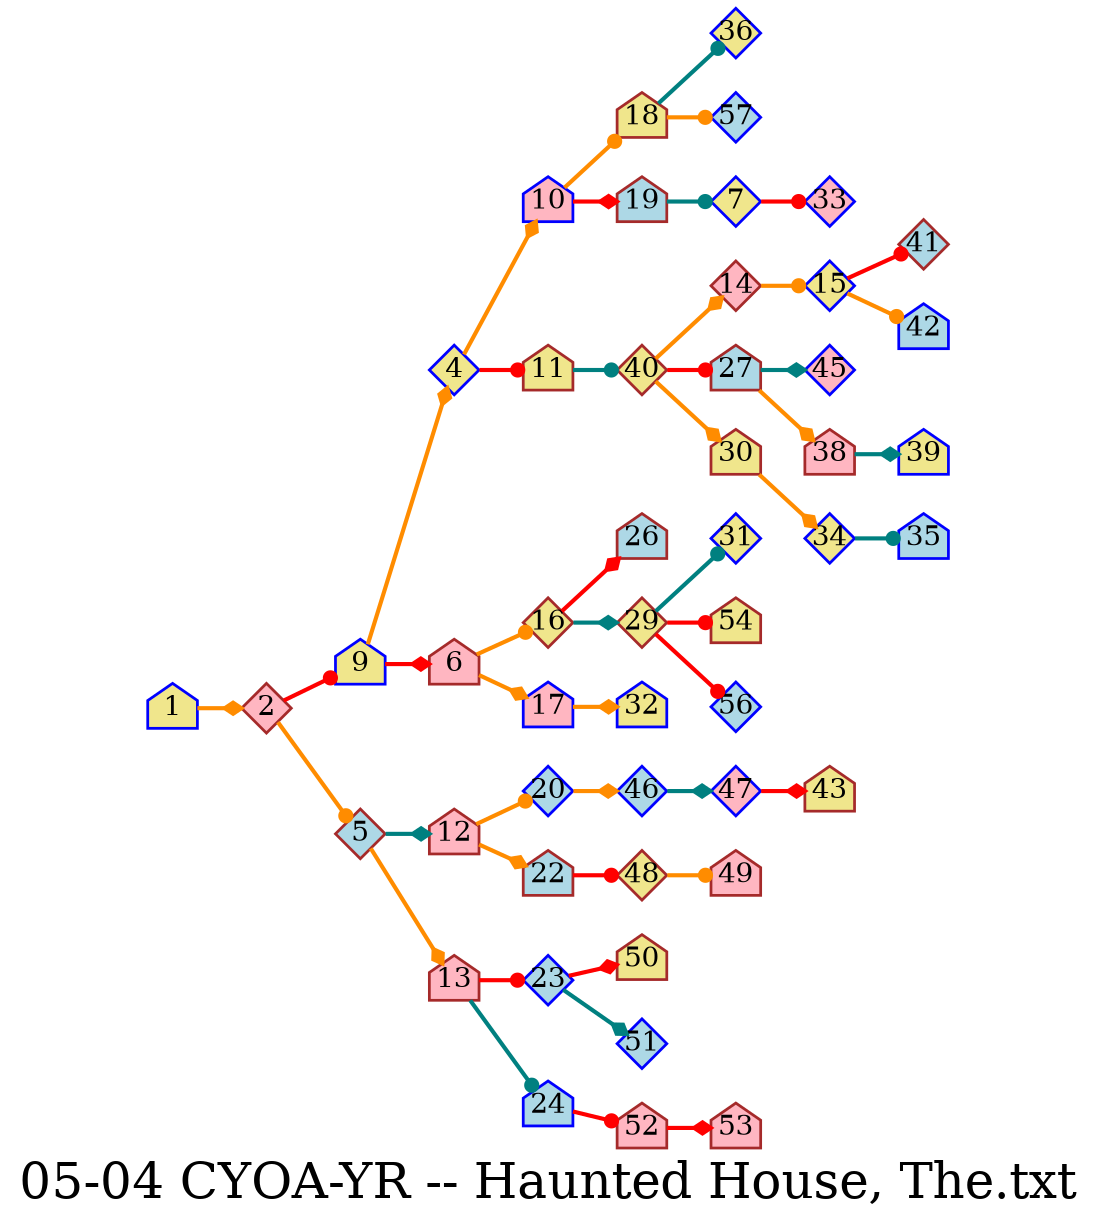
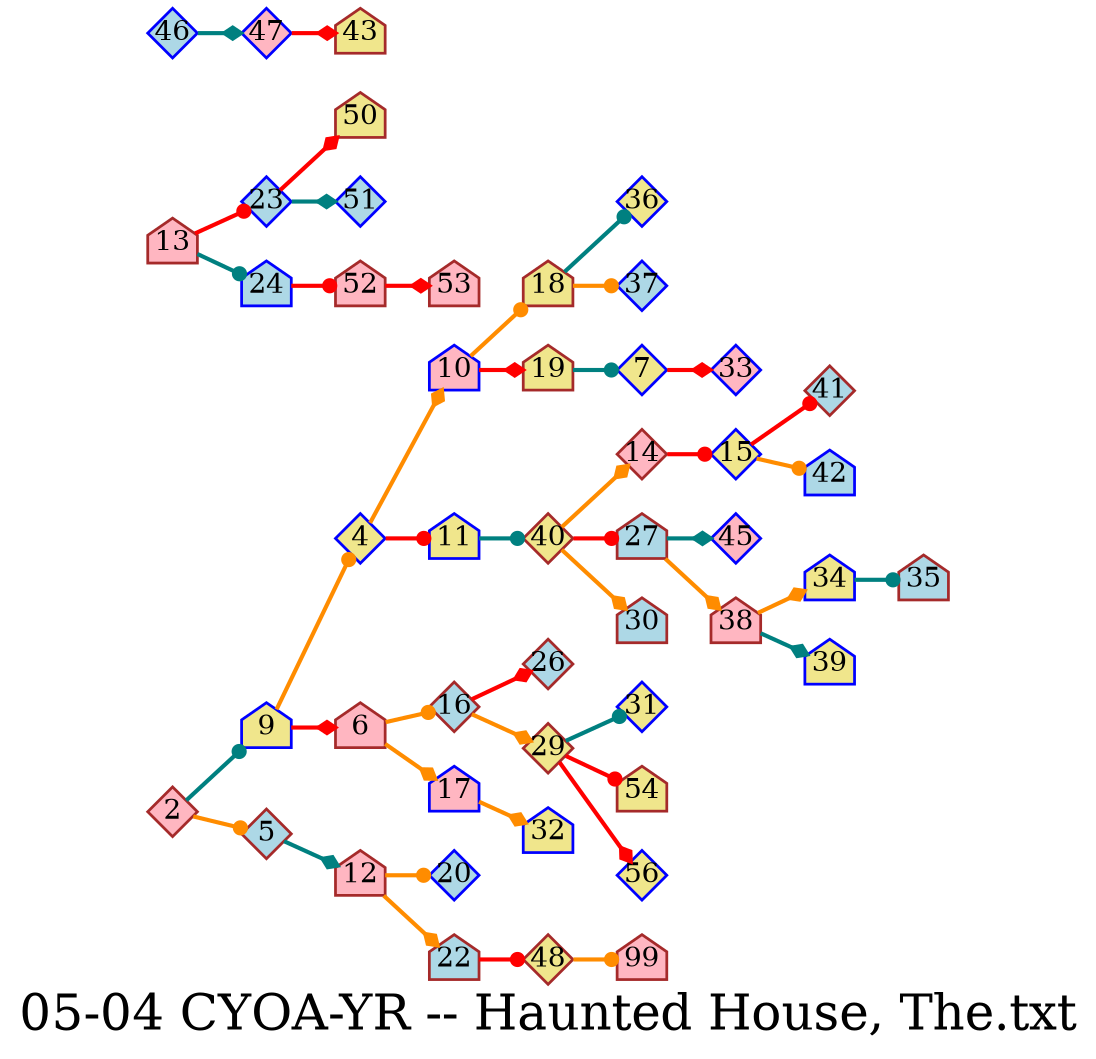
(736, 117) -> (642, 286)
(642, 202) -> (548, 370)
(777, 202) -> (680, 370)
(777, 286) -> (683, 454)
(548, 370) -> (454, 538)
(736, 454) -> (642, 623)
(781, 495) -> (774, 606)
(405, 524) -> (311, 637)
(642, 538) -> (548, 664)
(830, 538) -> (830, 580)
(924, 538) -> (924, 580)
(548, 623) -> (454, 707)
(587, 623) -> (494, 724)
(685, 661) -> (590, 805)
(305, 690) -> (211, 778)
(736, 707) -> (642, 875)
(173, 708) -> none
(587, 791) -> none
(736, 875) -> (642, 959)
(402, 899) -> none
